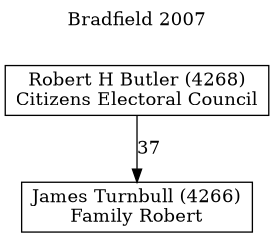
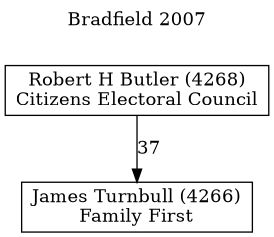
(137, 207) -> (137, 207)
